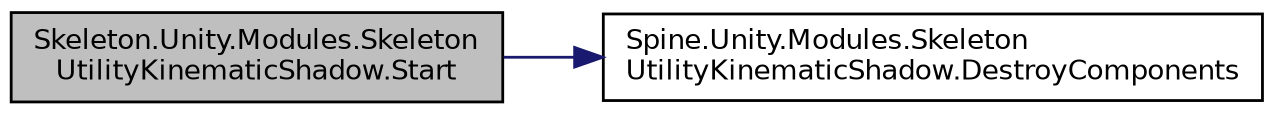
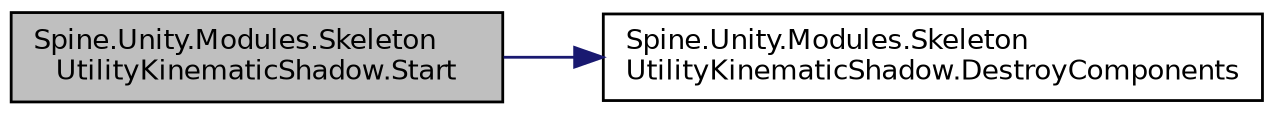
(257, 57) -> (257, 57)
